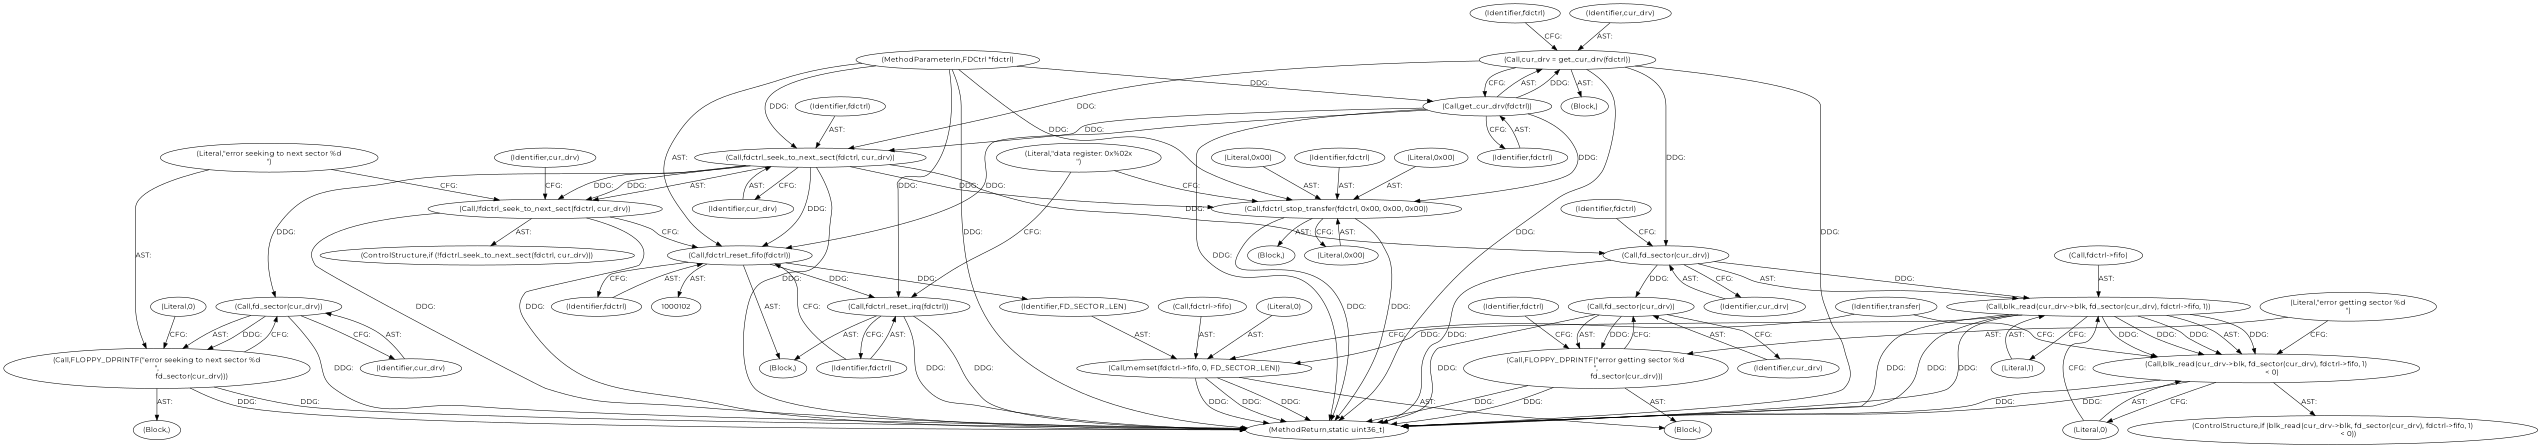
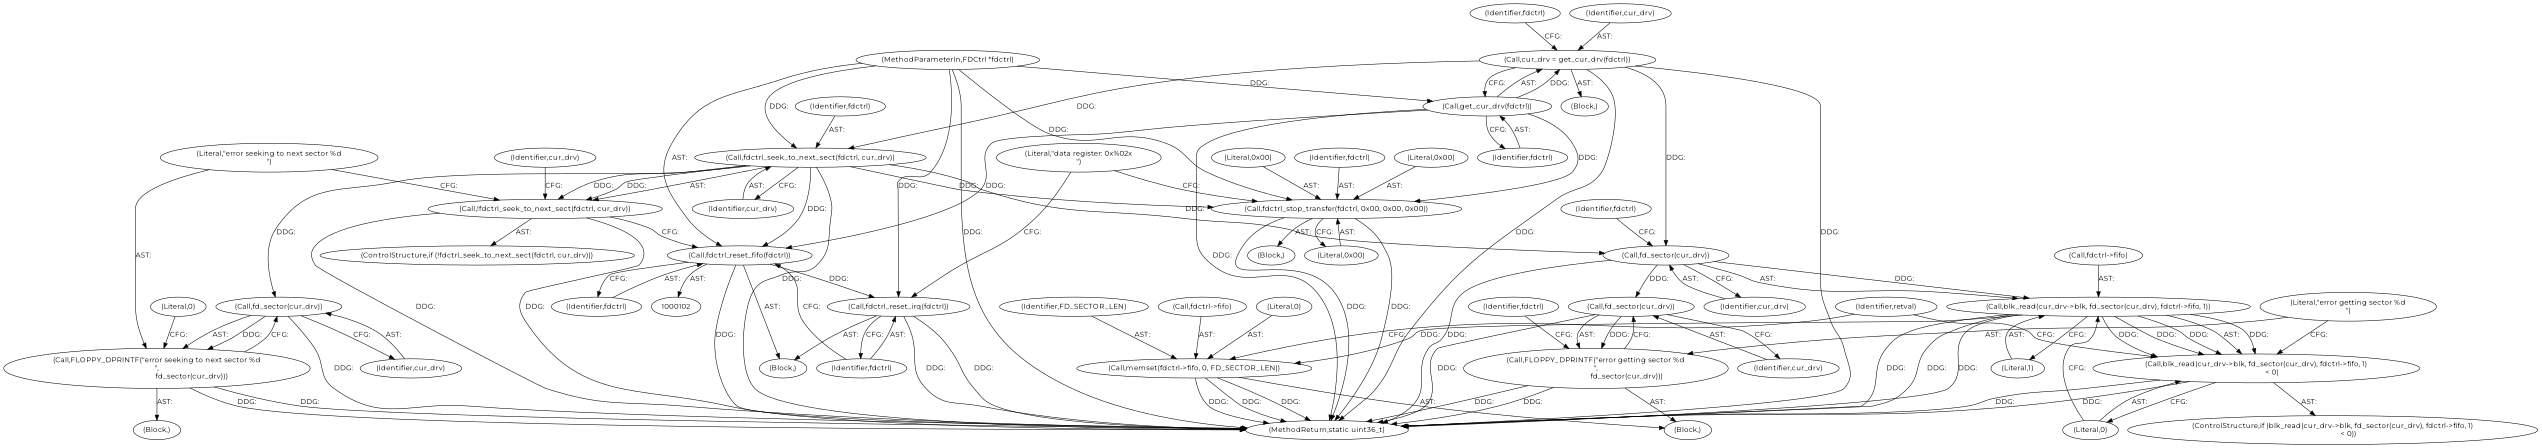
(1157, 118) -> none
(904, 281) -> (914, 421)
(1886, 307) -> (1886, 307)
